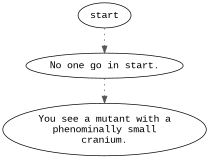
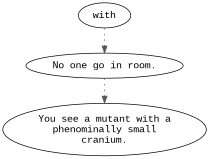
(105, 15) -> (105, 15)
(105, 66) -> (105, 66)
